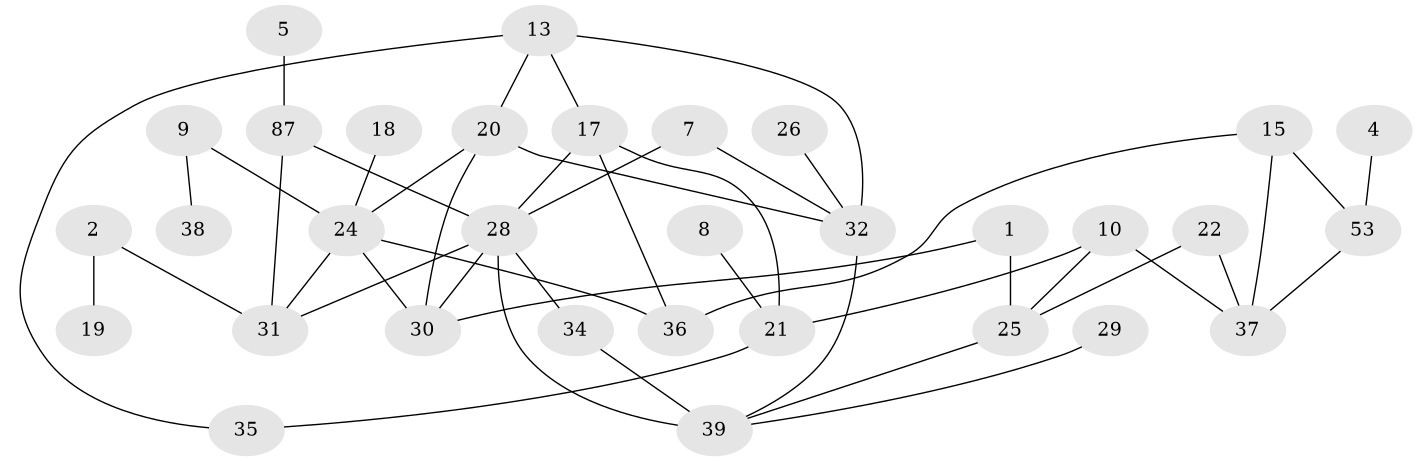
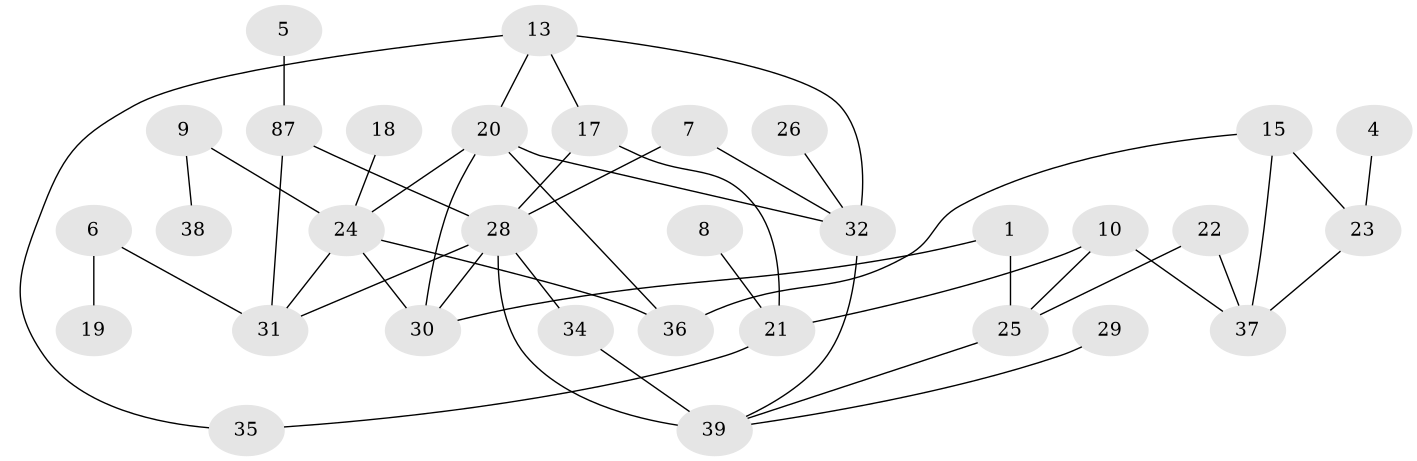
(94, 231) -> (94, 231)
(633, 231) -> (583, 230)
(1363, 231) -> (1363, 231)
